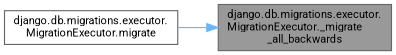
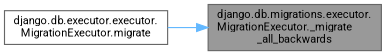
(91, 28) -> (86, 28)
